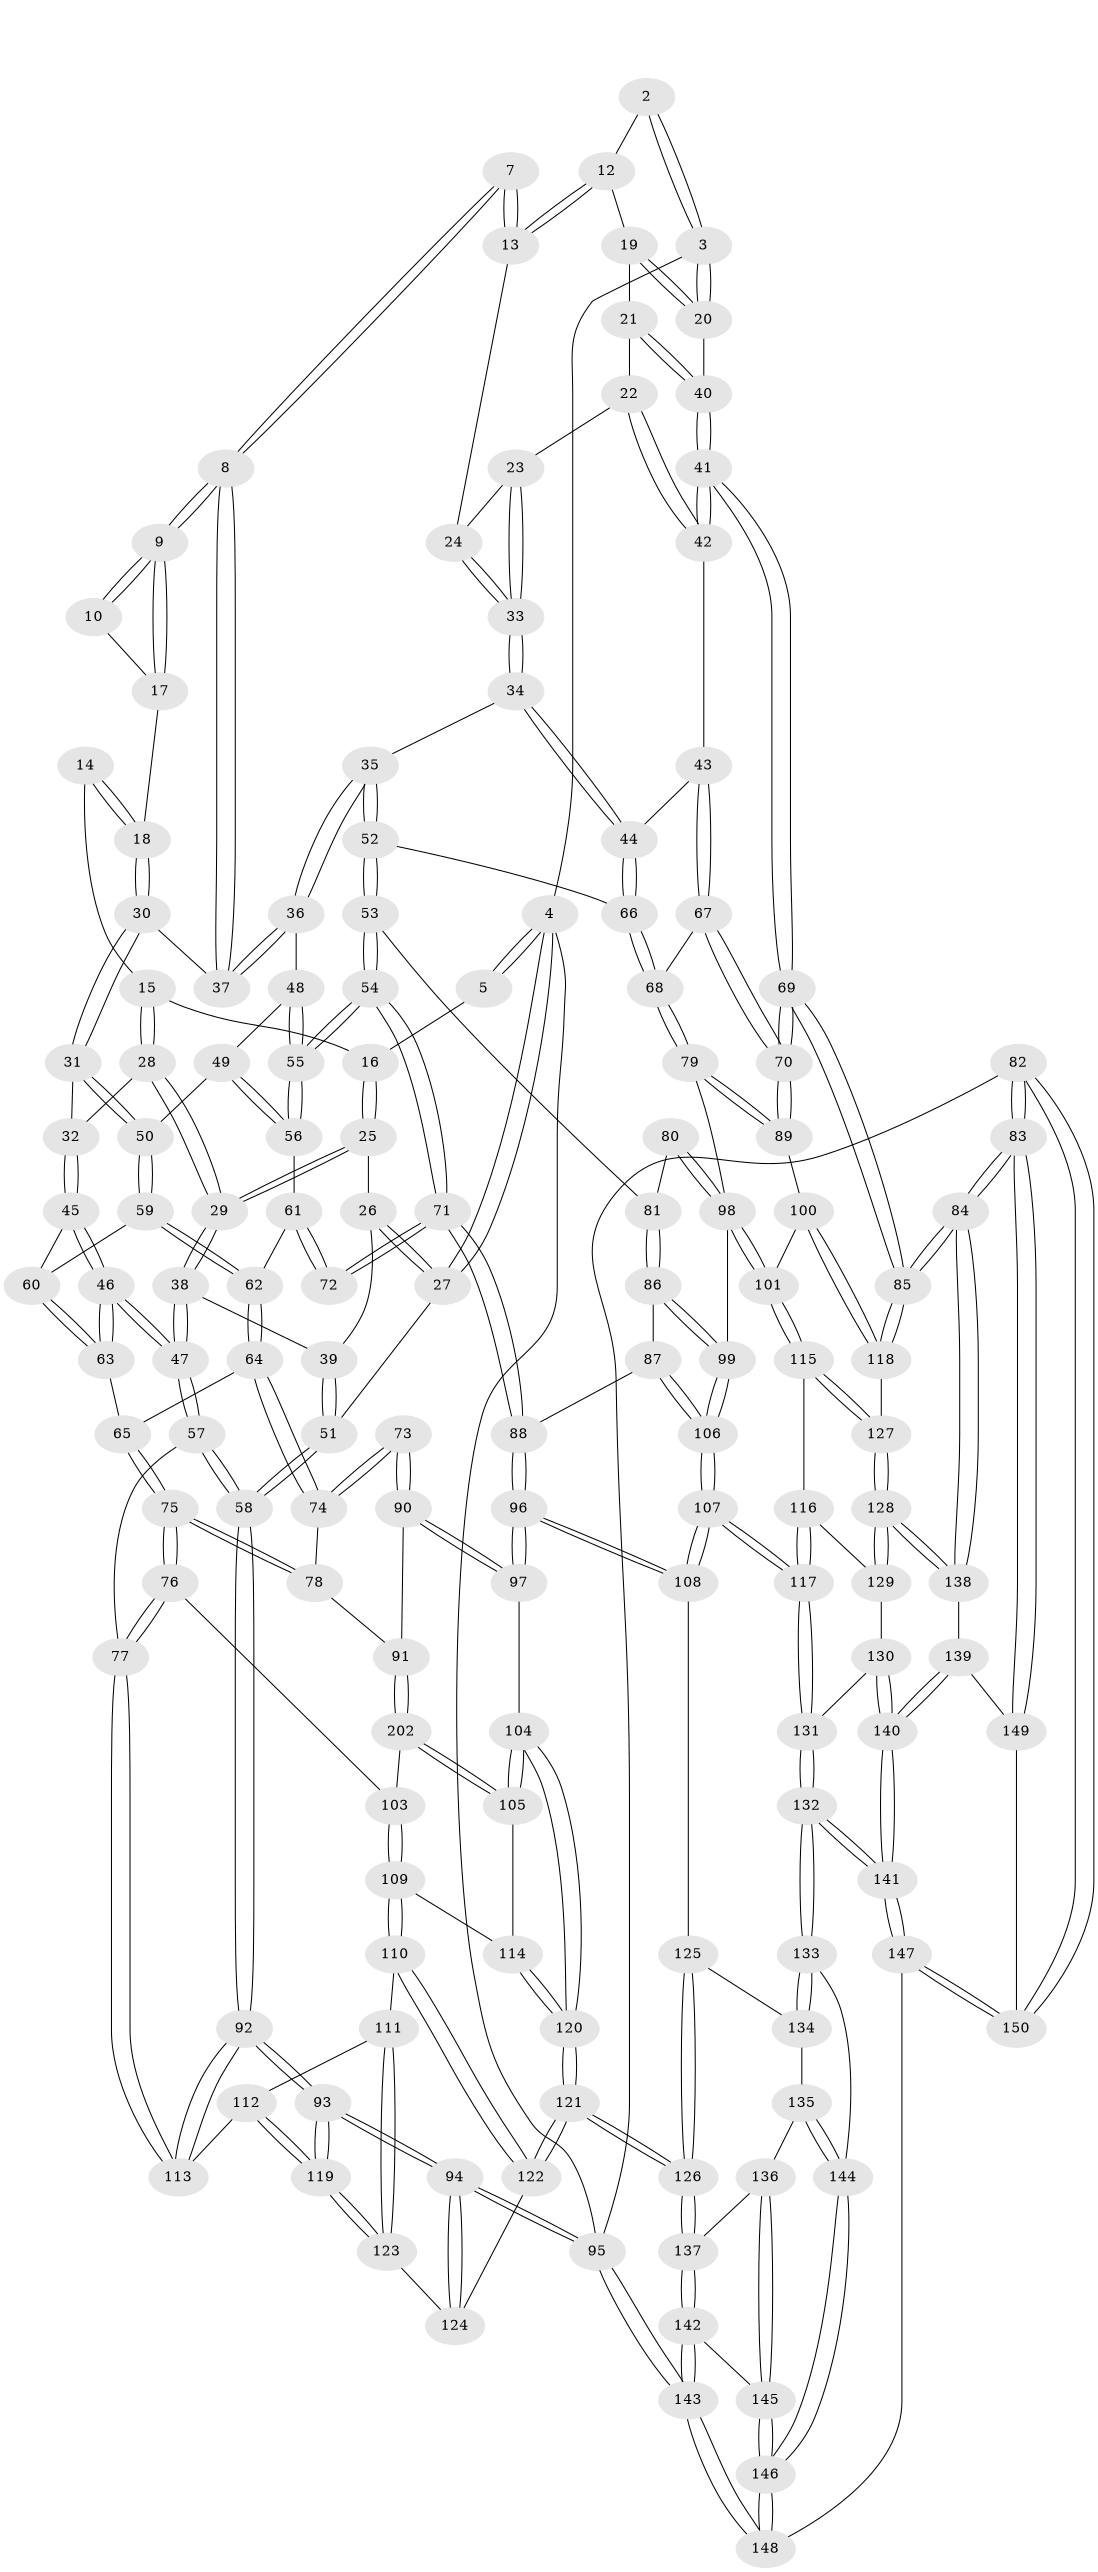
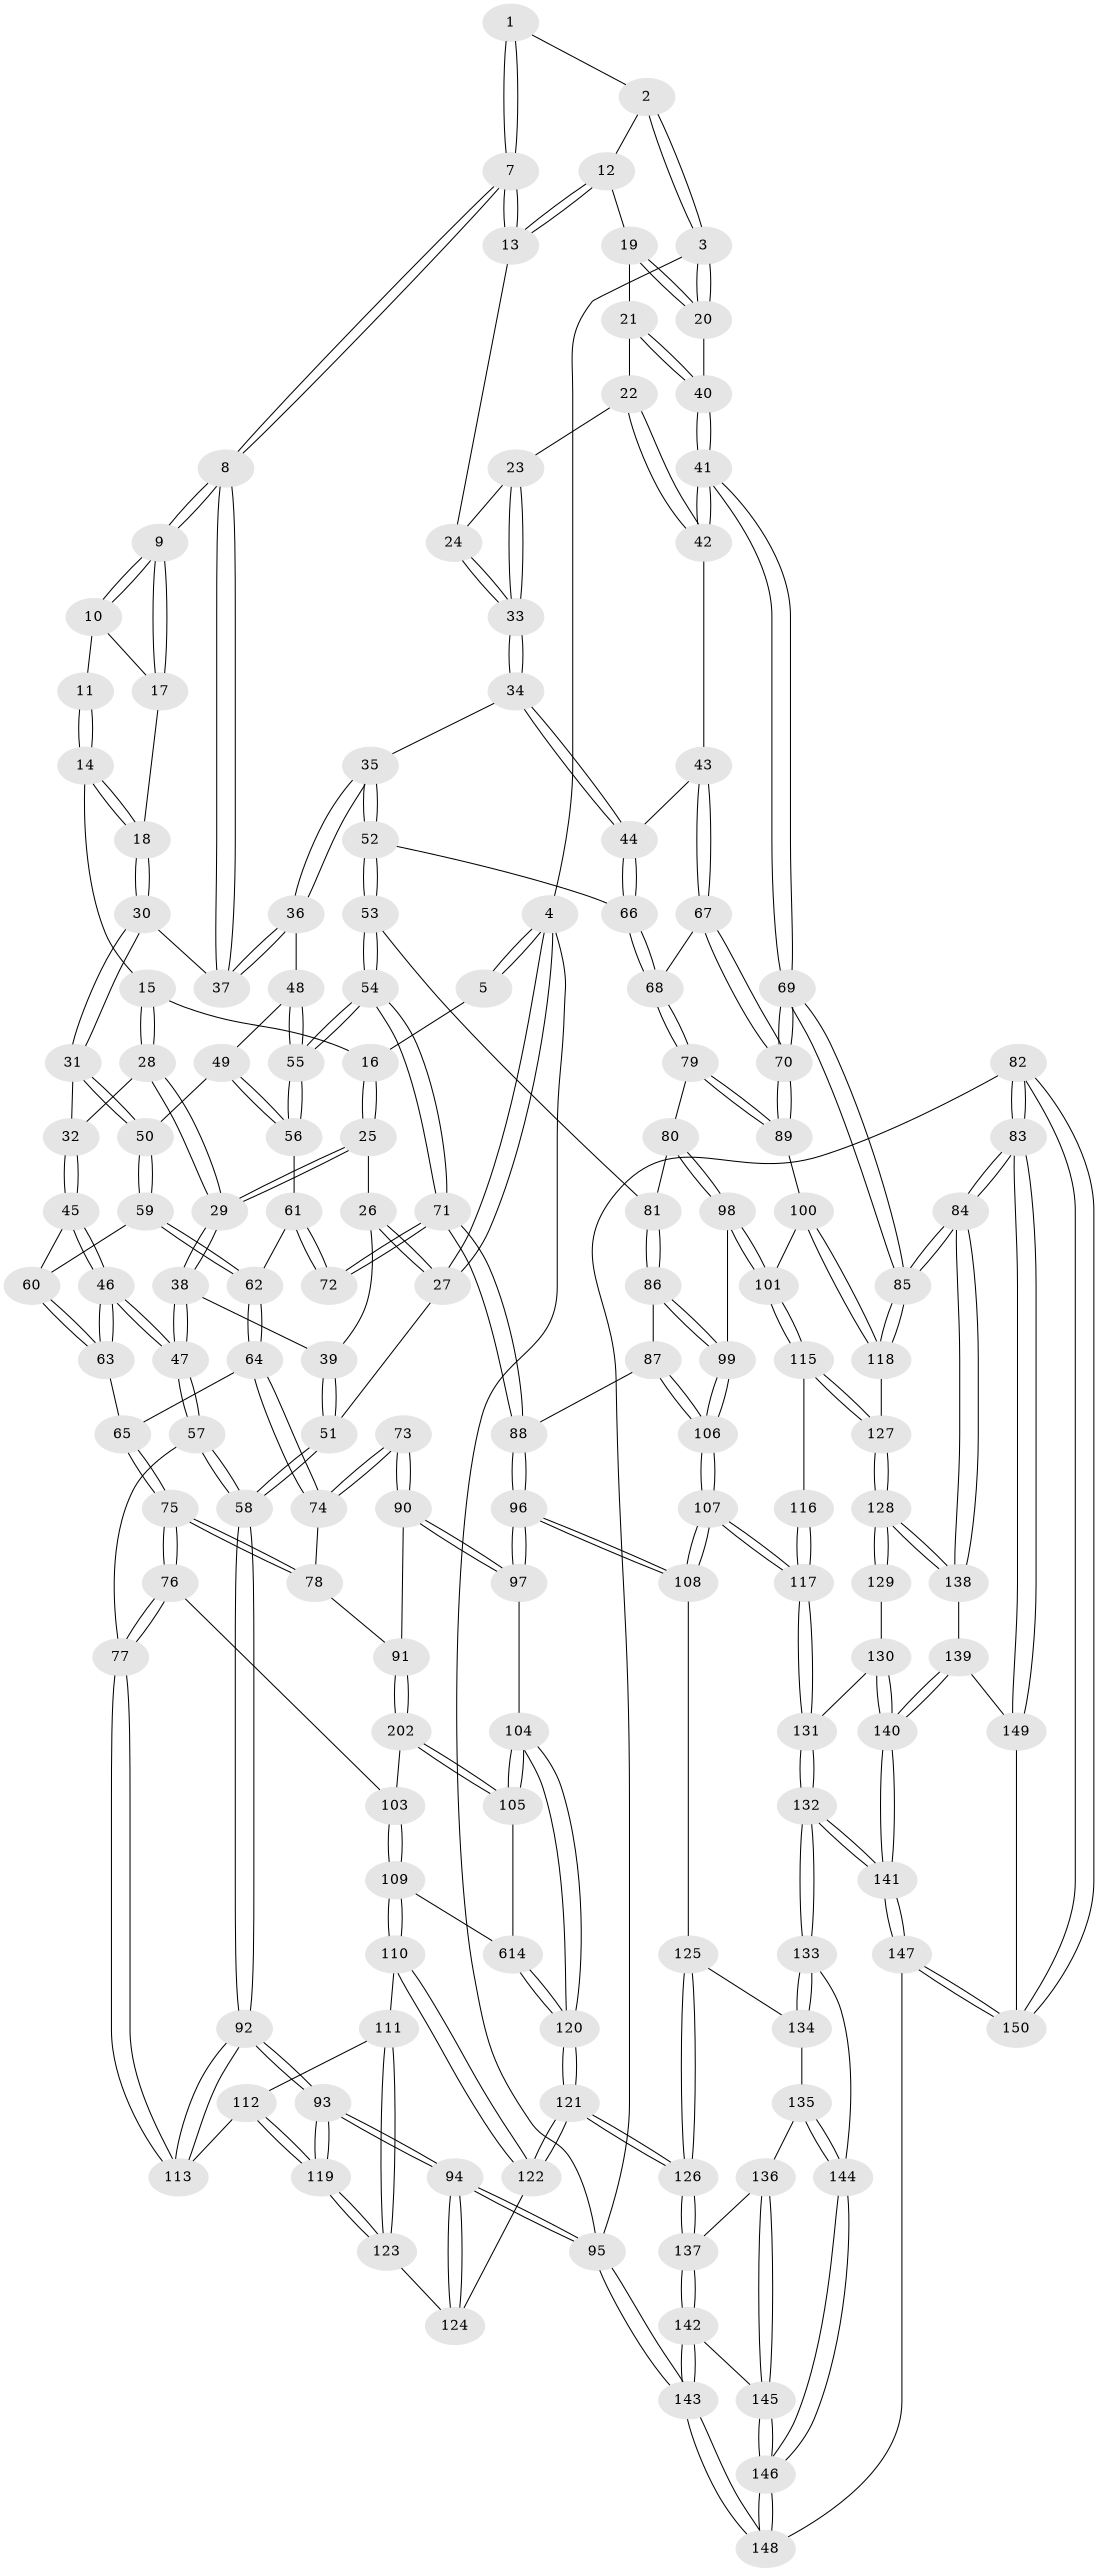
none -> (511, 23)
none -> (86, 691)
(712, 1136) -> (681, 1100)
(843, 1546) -> none
(513, 1955) -> (513, 1955)
